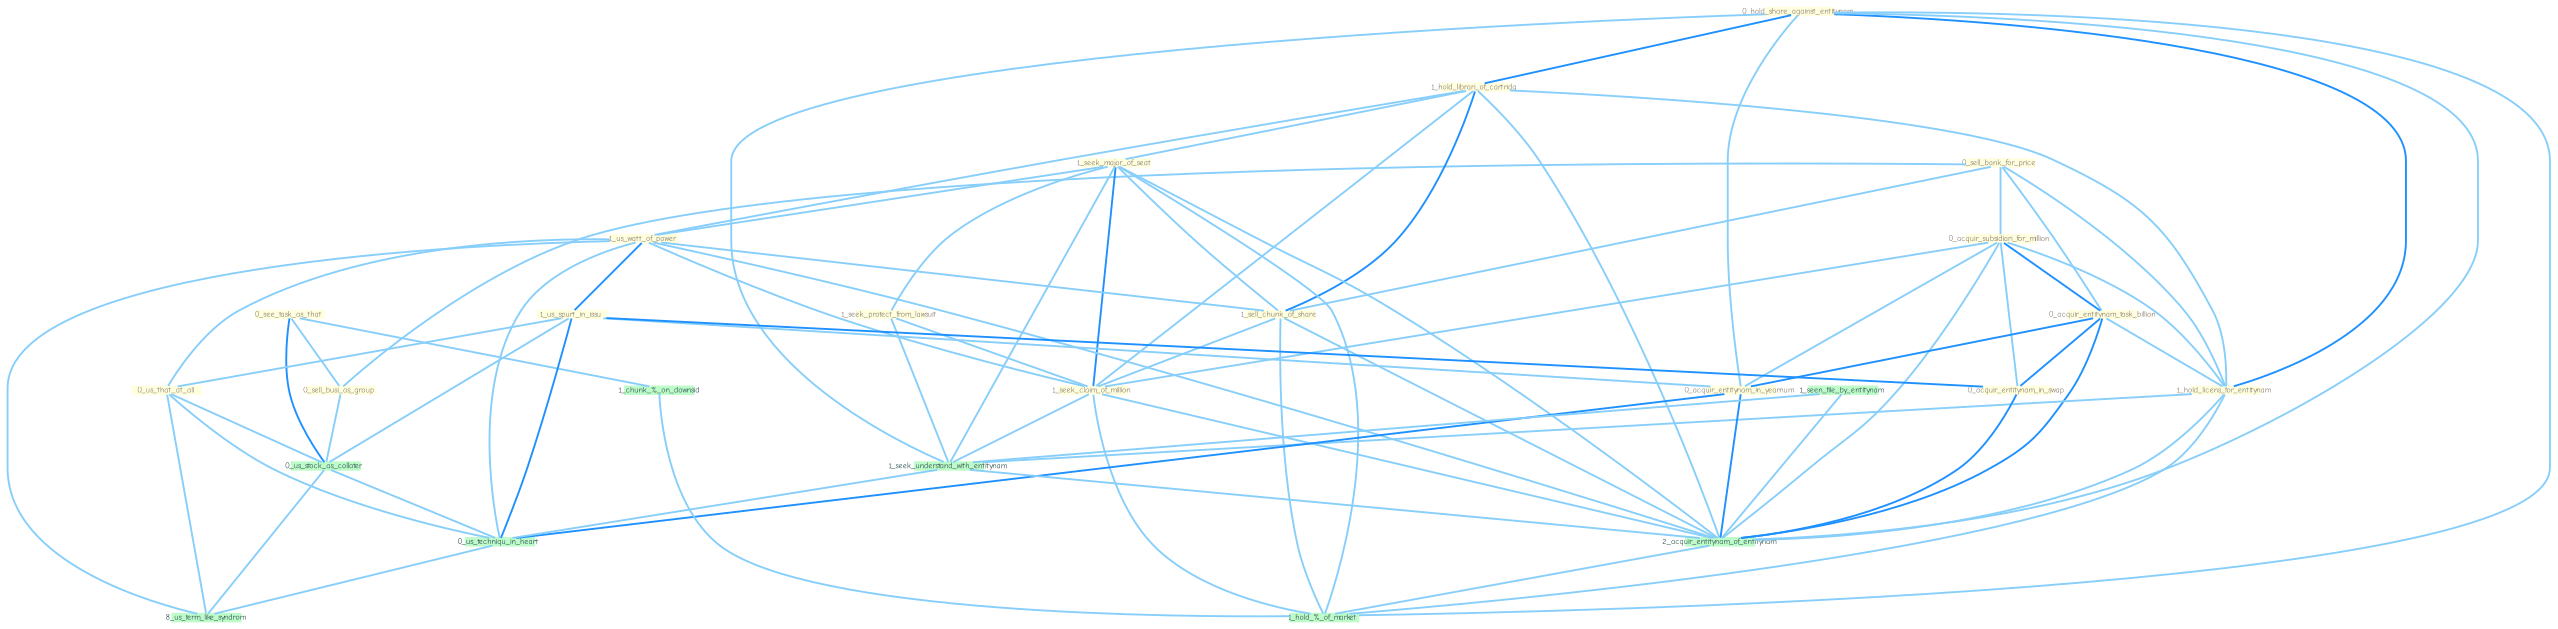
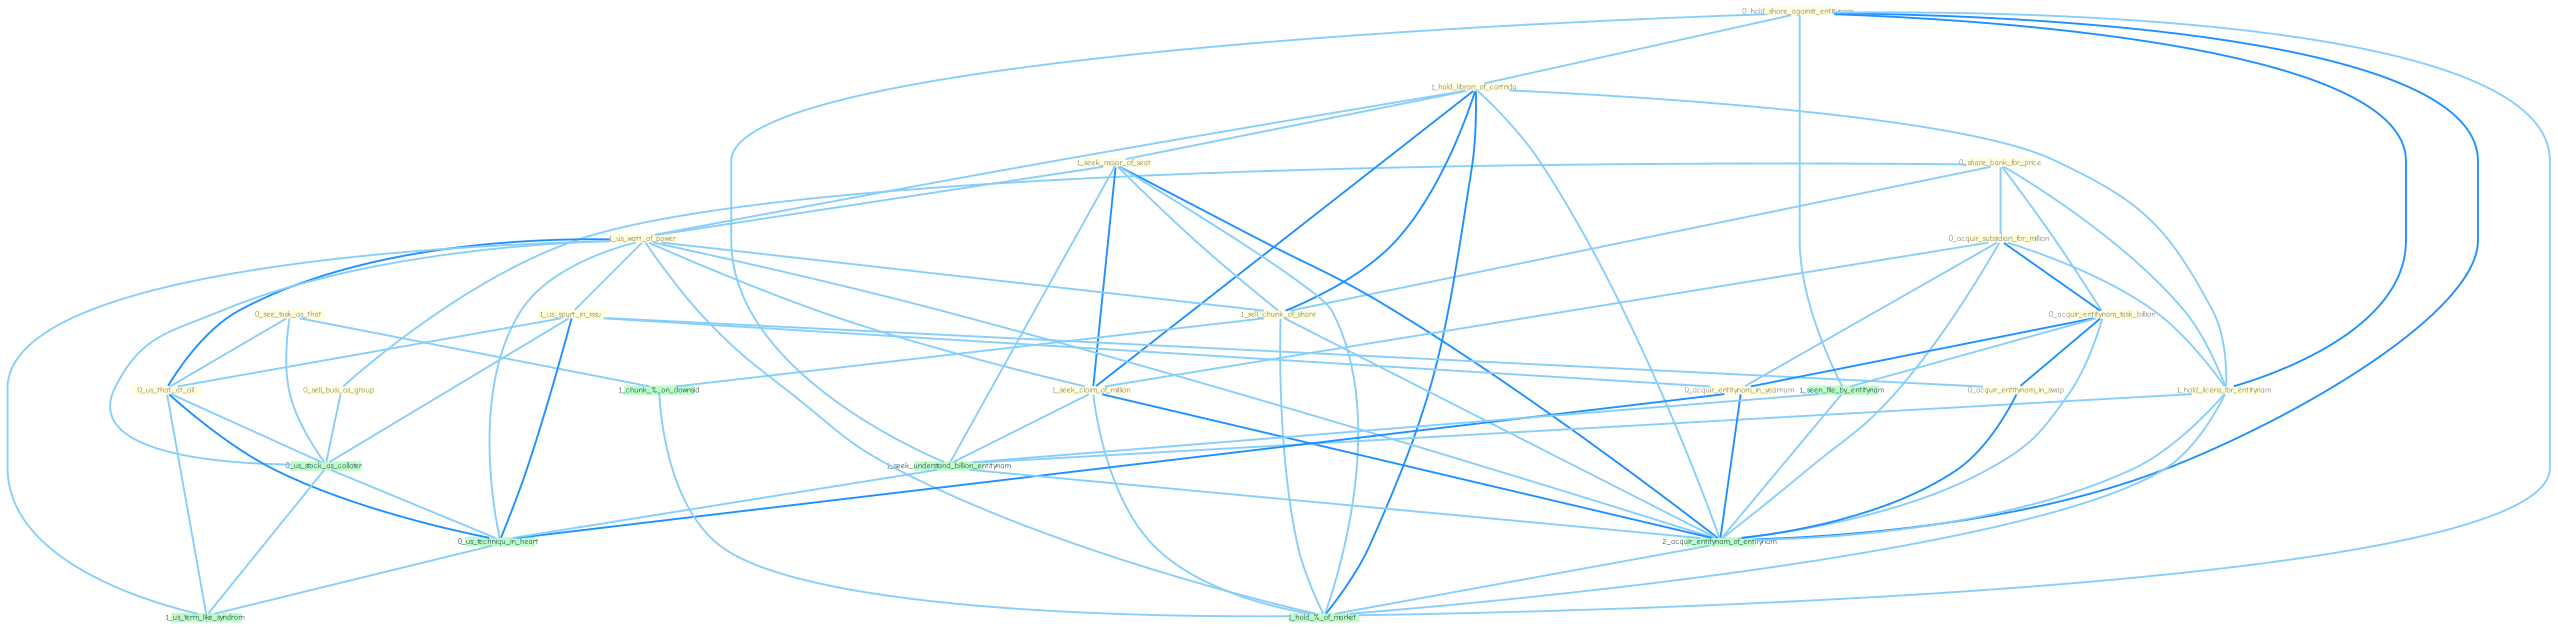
(1638, 49) -> (1638, 49)
(2001, 163) -> (2001, 163)
(1728, 191) -> (1800, 186)
(1285, 238) -> (1285, 238)
(2471, 265) -> (2471, 265)
(333, 273) -> (369, 264)
(608, 277) -> (608, 277)
(890, 314) -> none
(2009, 314) -> none
none -> (205, 318)
(1415, 324) -> (1415, 324)
(1227, 337) -> (926, 357)
(313, 349) -> (228, 352)
(2165, 352) -> (1955, 357)
(1570, 366) -> (1570, 366)
(290, 394) -> (290, 394)
none -> (1425, 403)
(949, 466) -> (949, 466)
(1407, 466) -> (1392, 462)
(1960, 483) -> (1960, 483)
(327, 492) -> (327, 492)
none -> (961, 500)
(206, 618) -> (206, 618)
